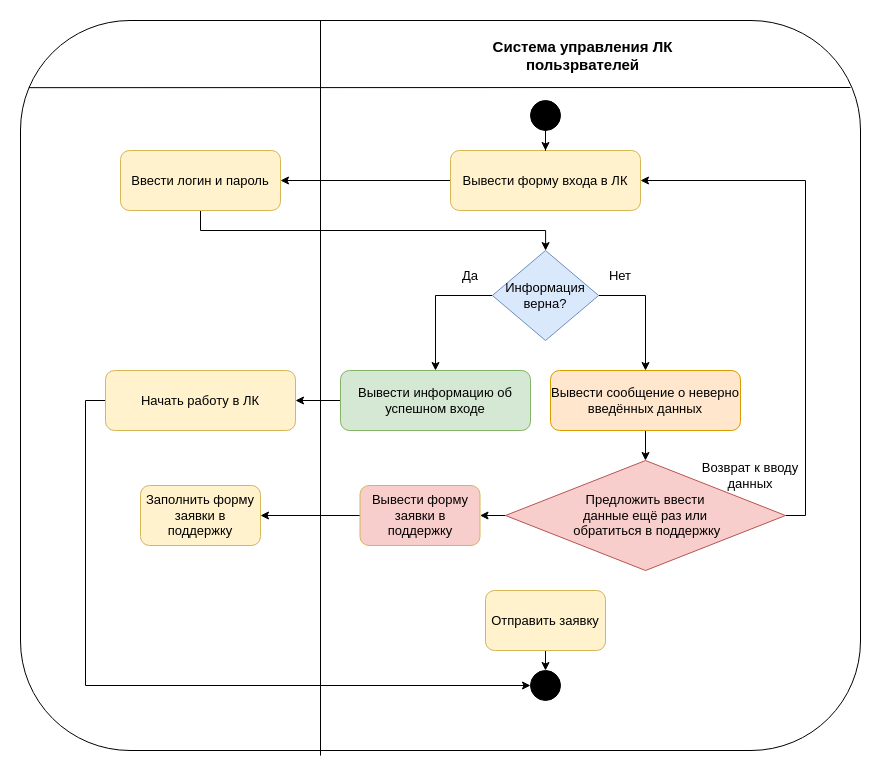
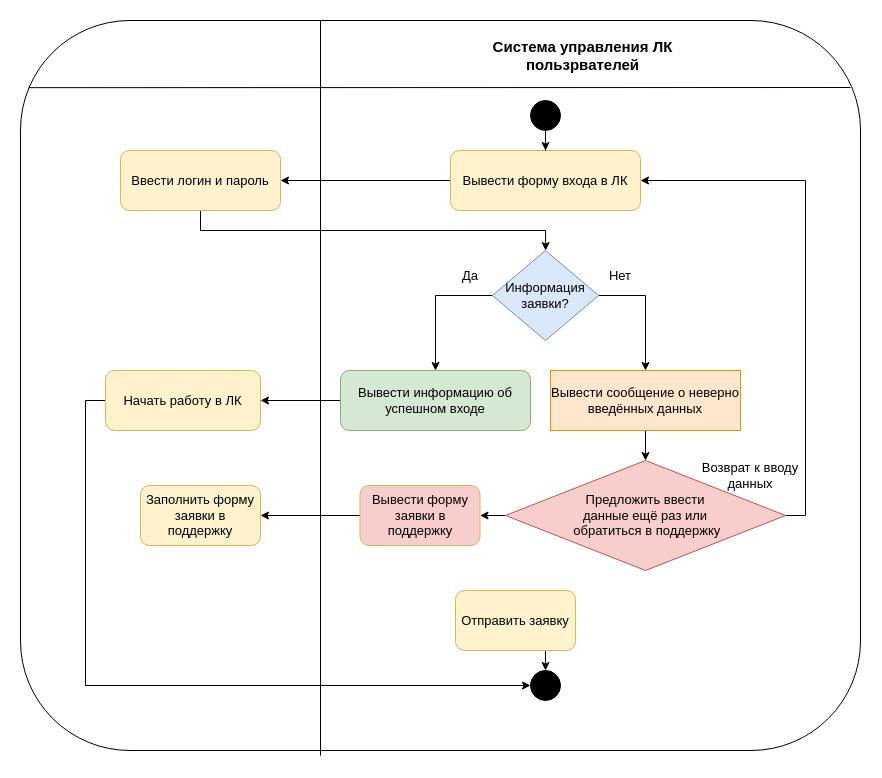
(546, 296) -> (546, 296)
(201, 401) -> (183, 401)
(646, 401) -> (646, 401)
(546, 621) -> (516, 621)
